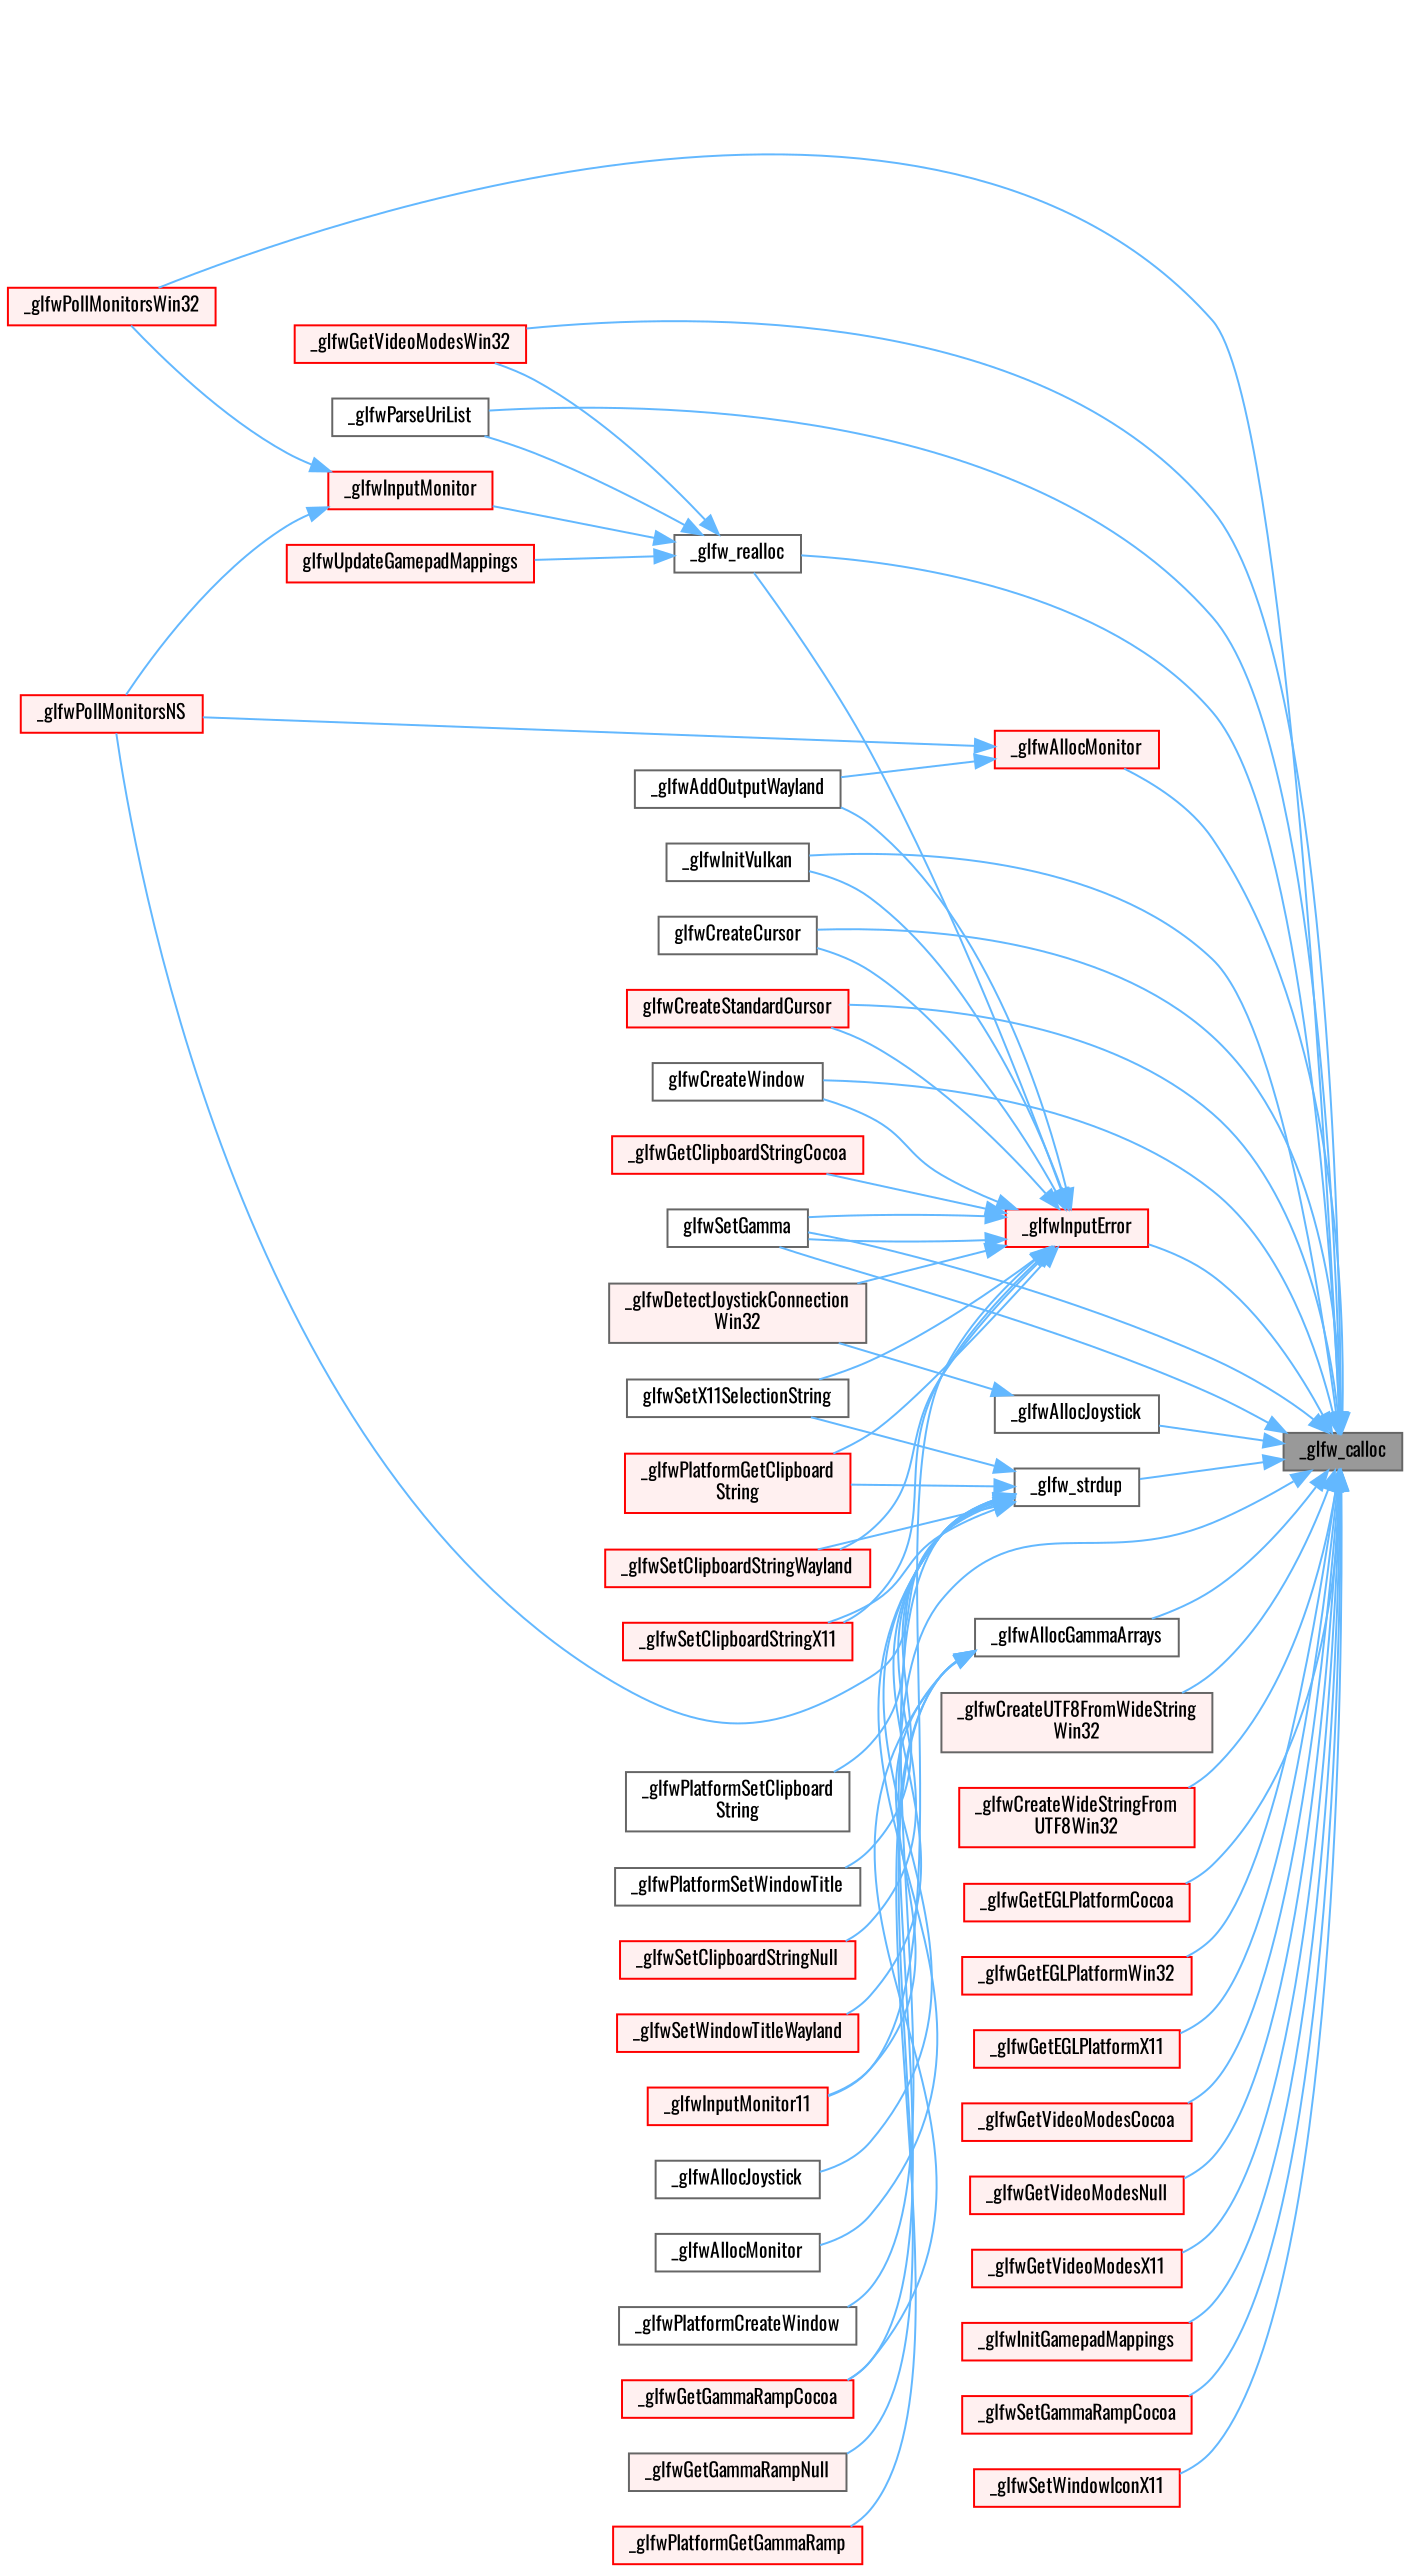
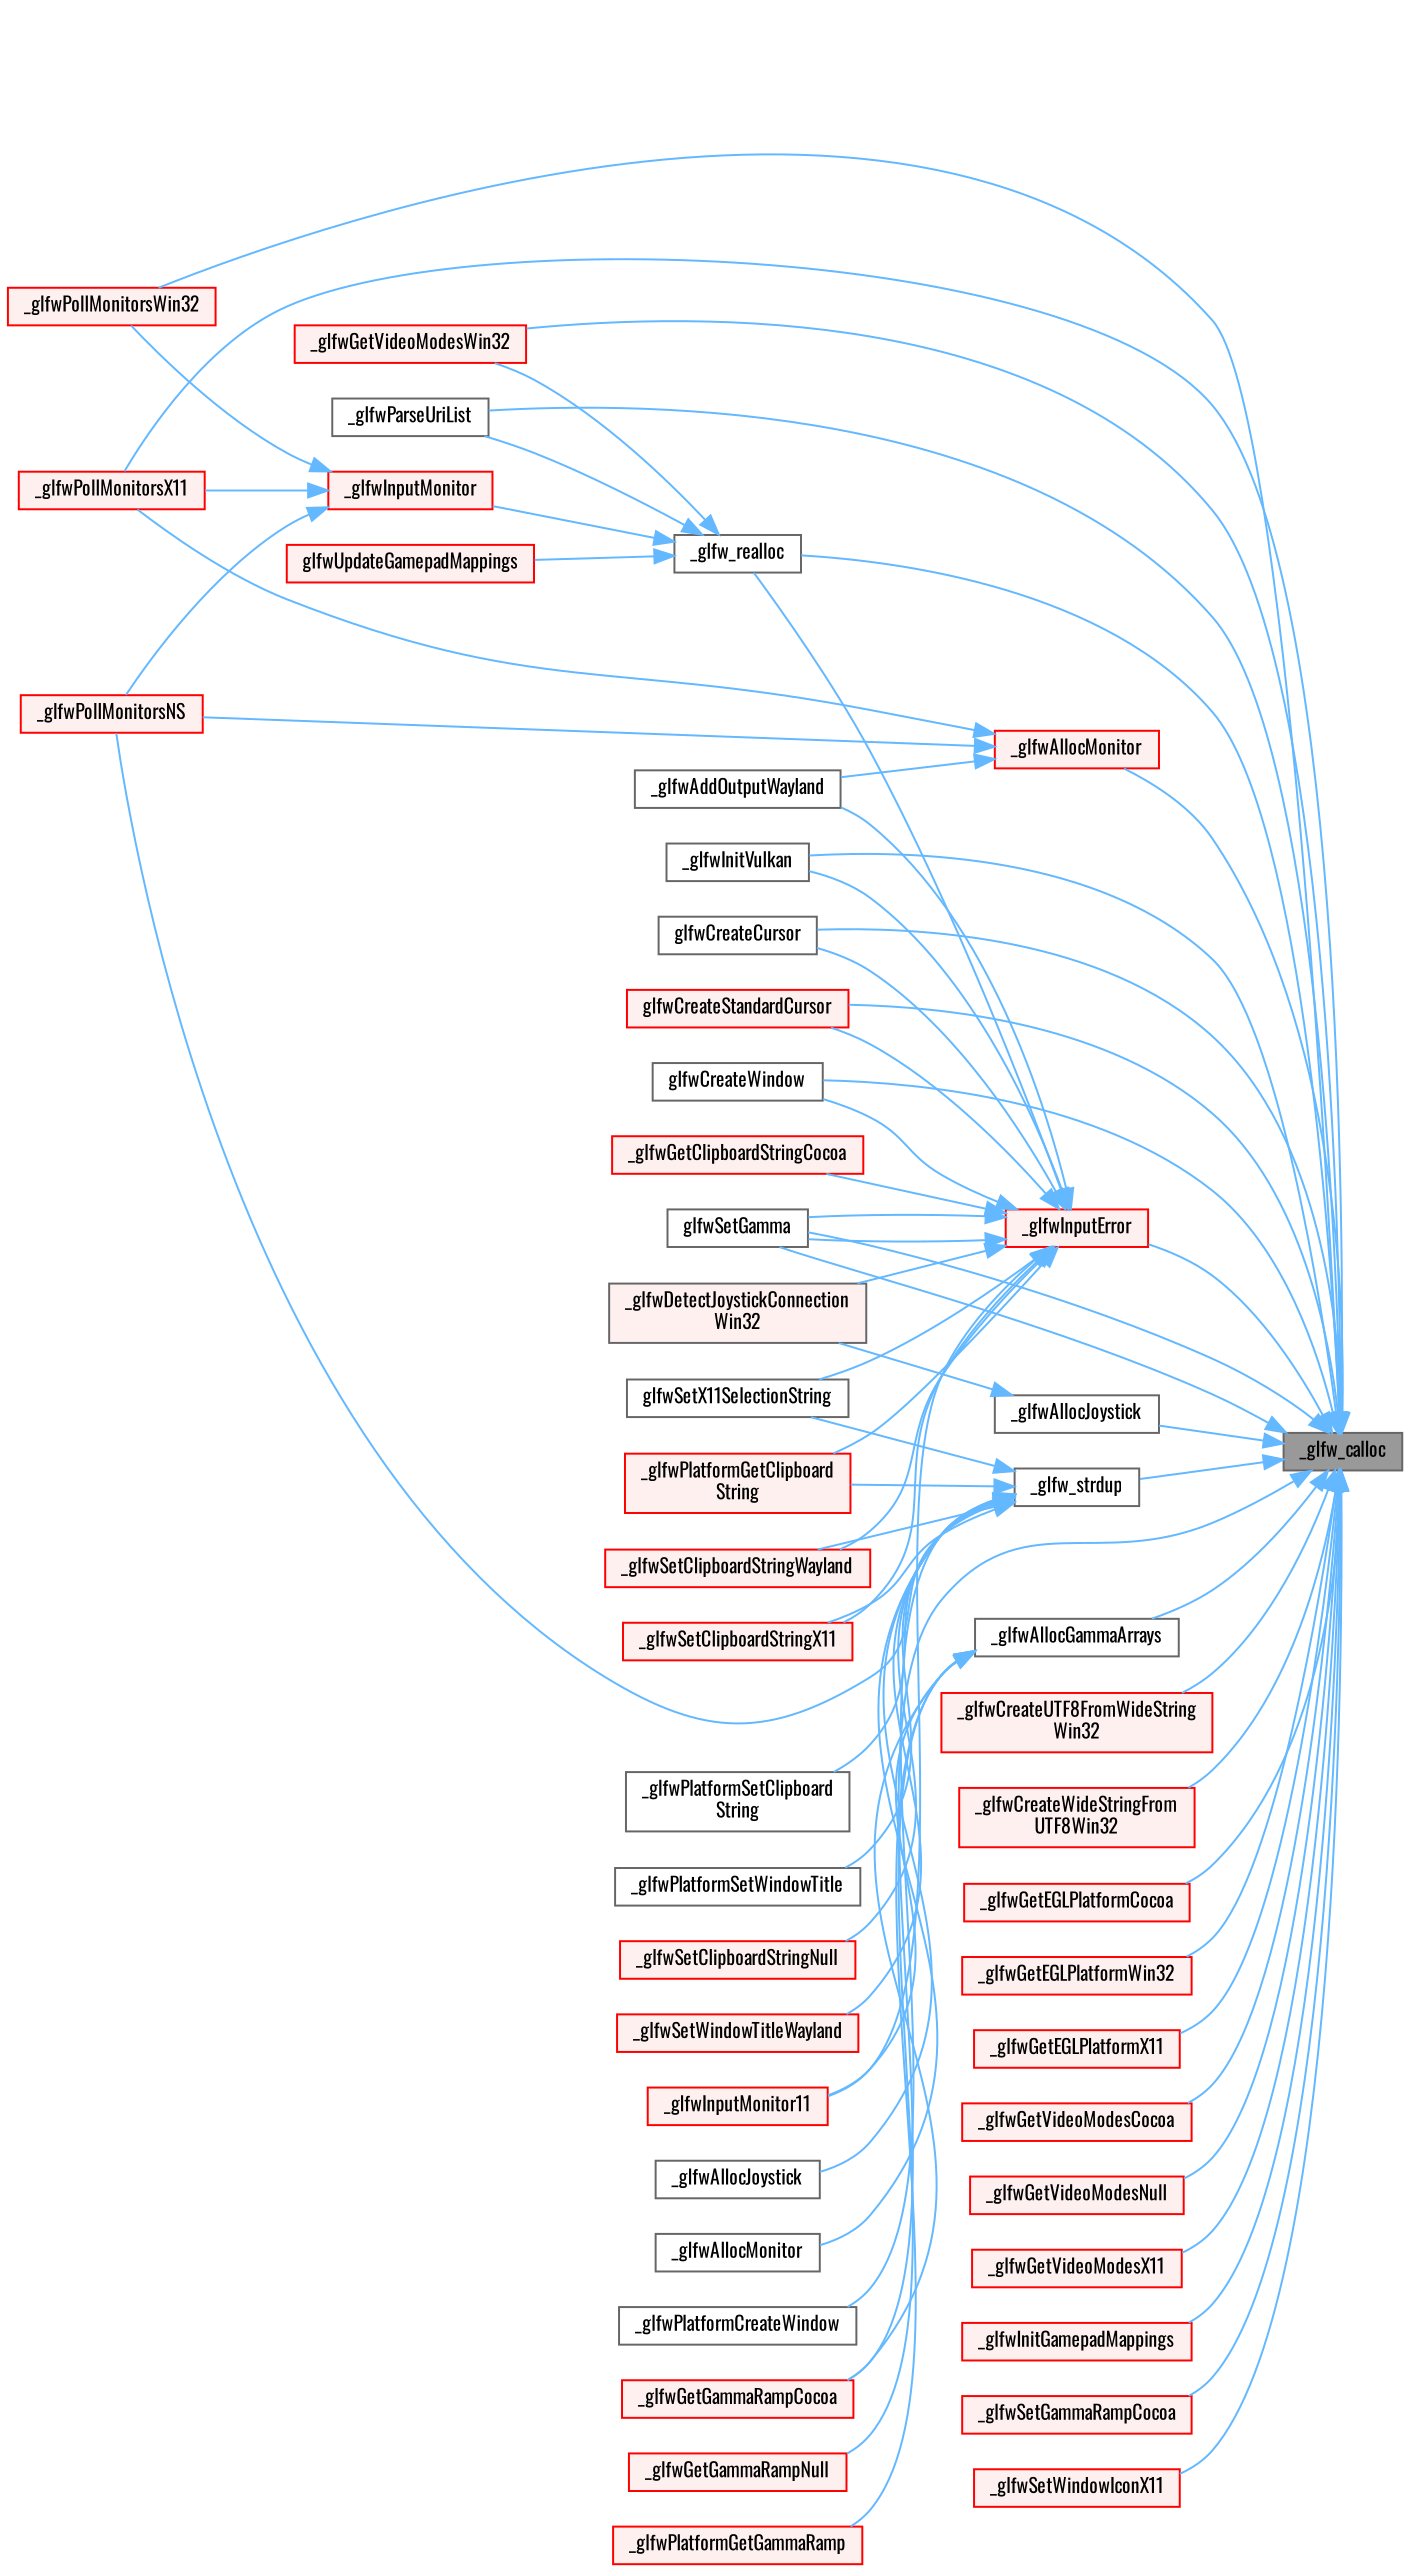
none -> (112, 490)
(1077, 1723) -> (1077, 1723)
(738, 2472) -> (738, 2472)
